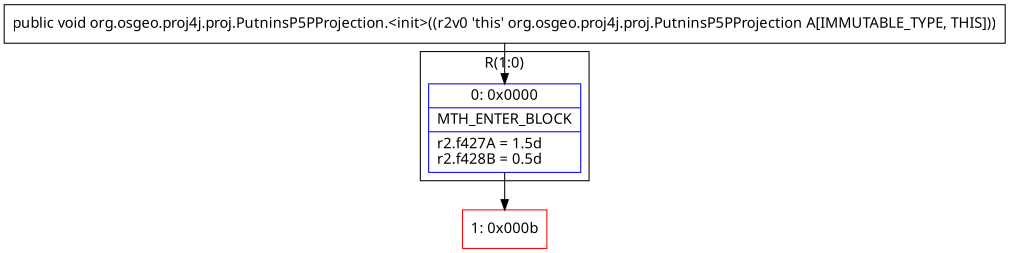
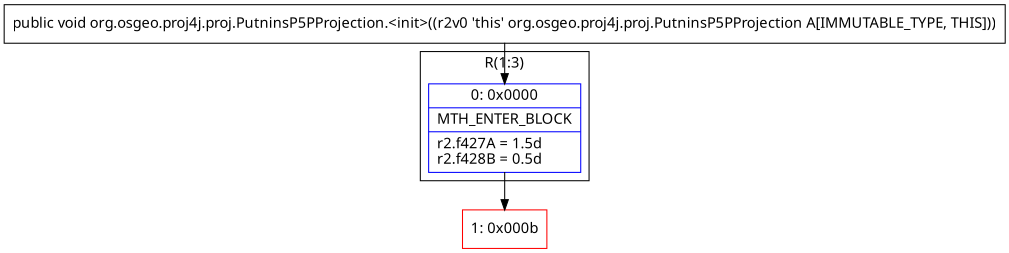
(505, 64) -> (505, 64)
